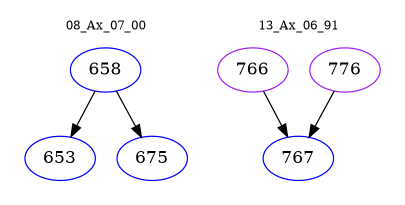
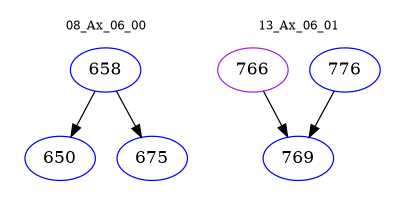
(106, 26) -> (106, 26)
(299, 26) -> (299, 26)
(345, 70) -> (345, 70)
(60, 158) -> (60, 158)
(298, 158) -> (298, 158)
